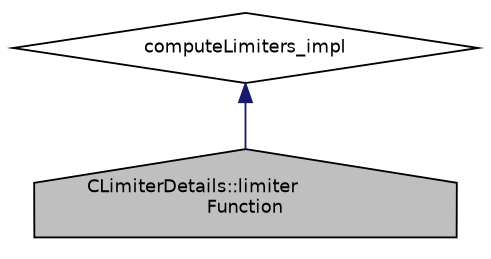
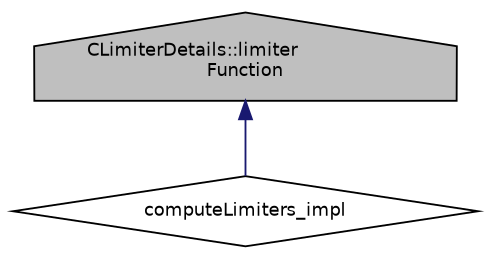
(245, 126) -> (245, 148)
